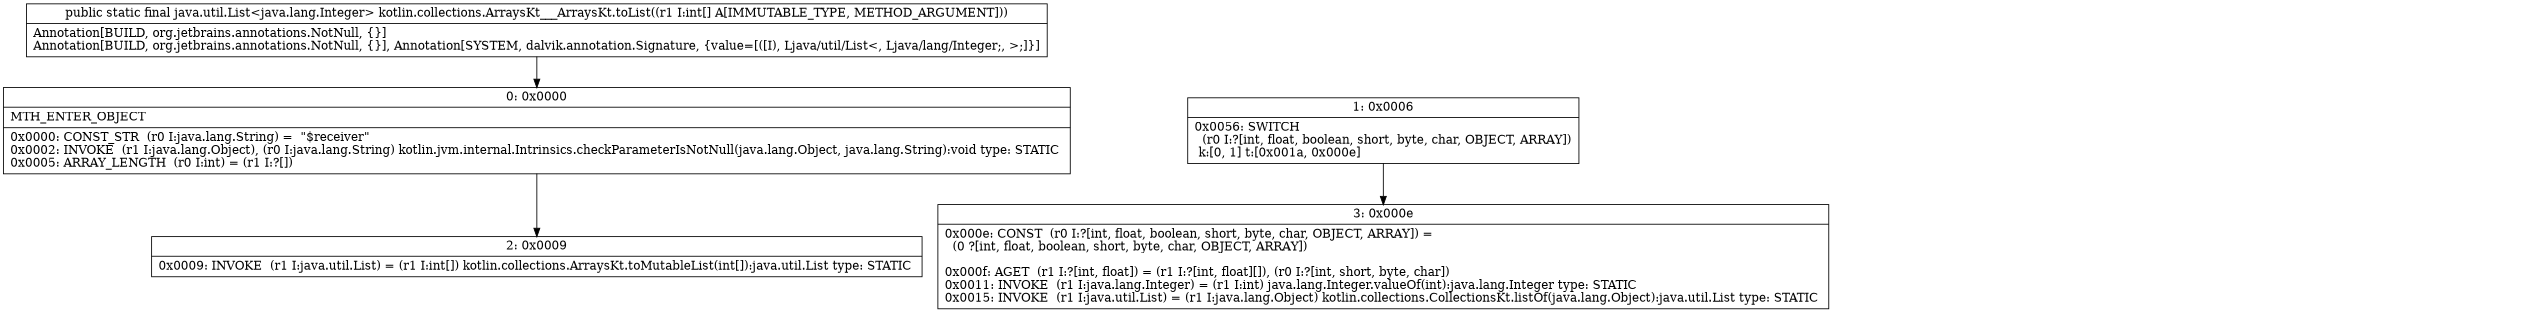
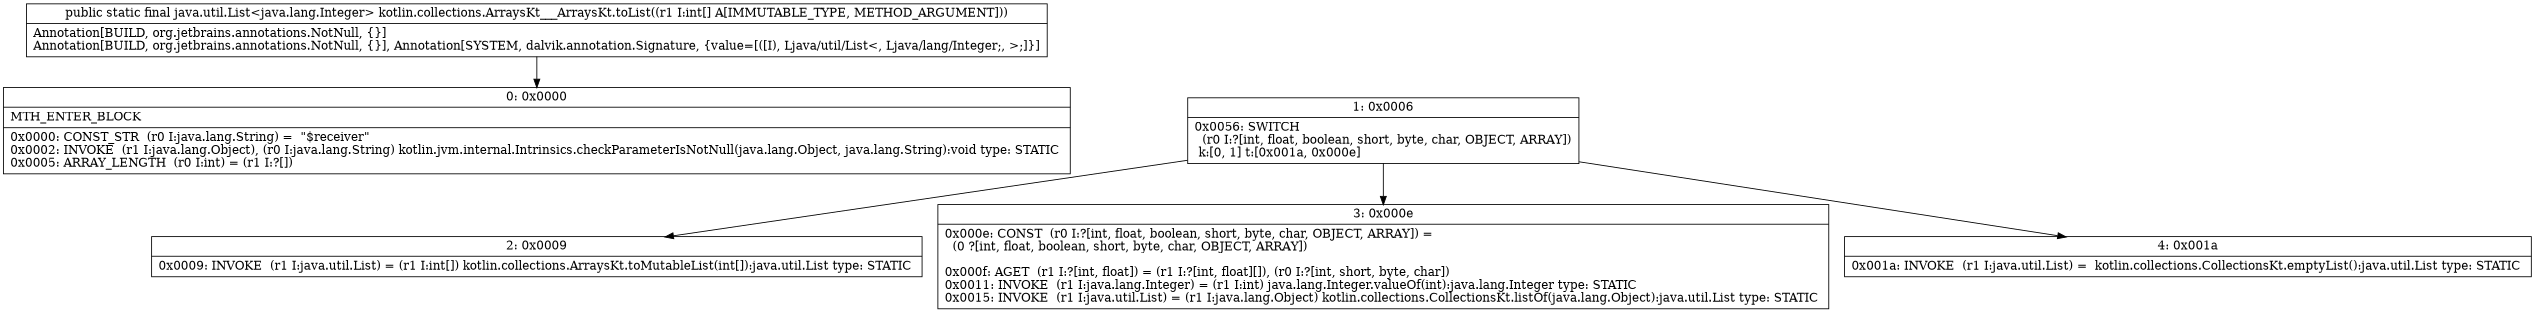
(78, 117) -> (76, 117)
(537, 201) -> (931, 198)
none -> (2188, 257)
